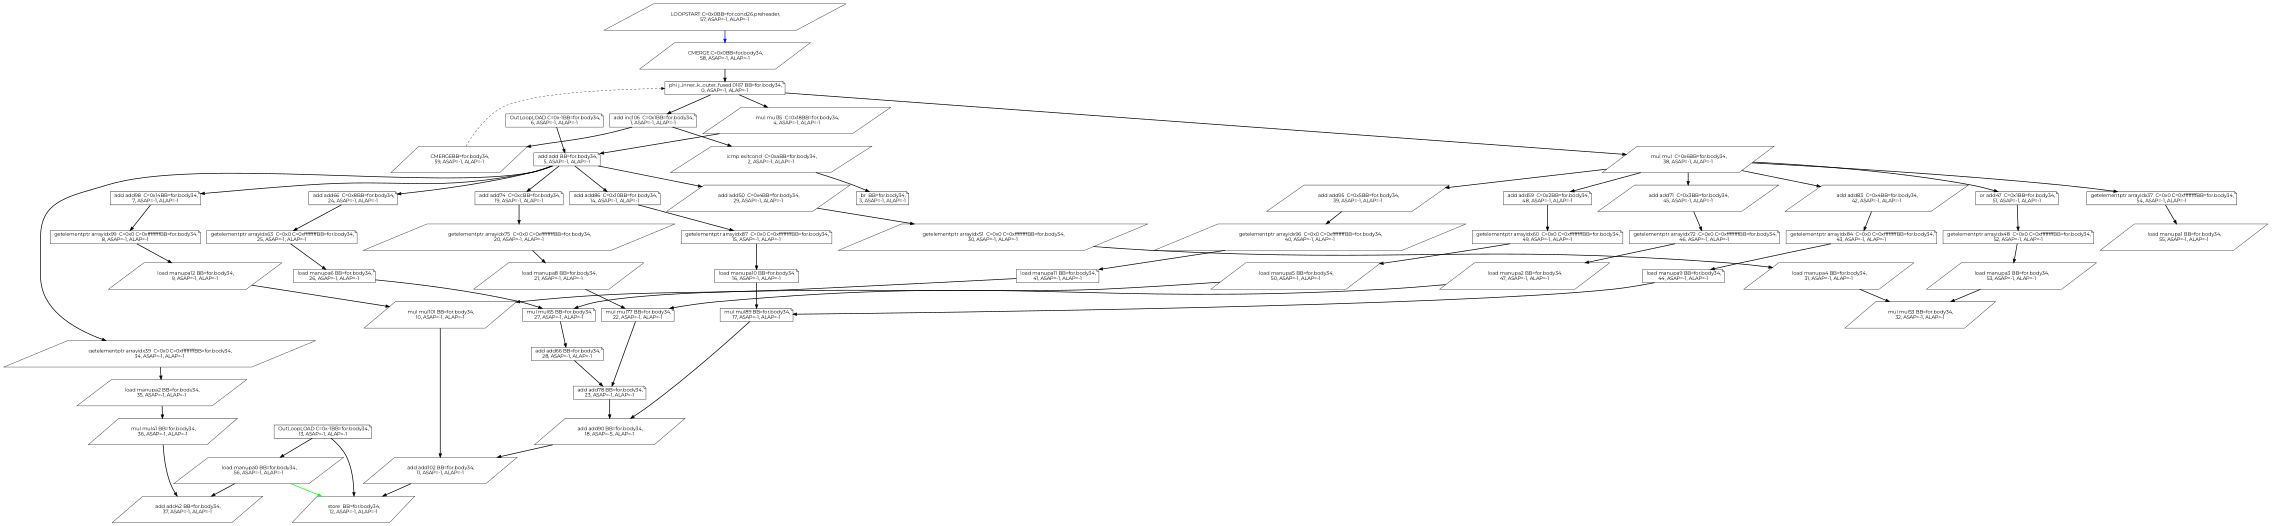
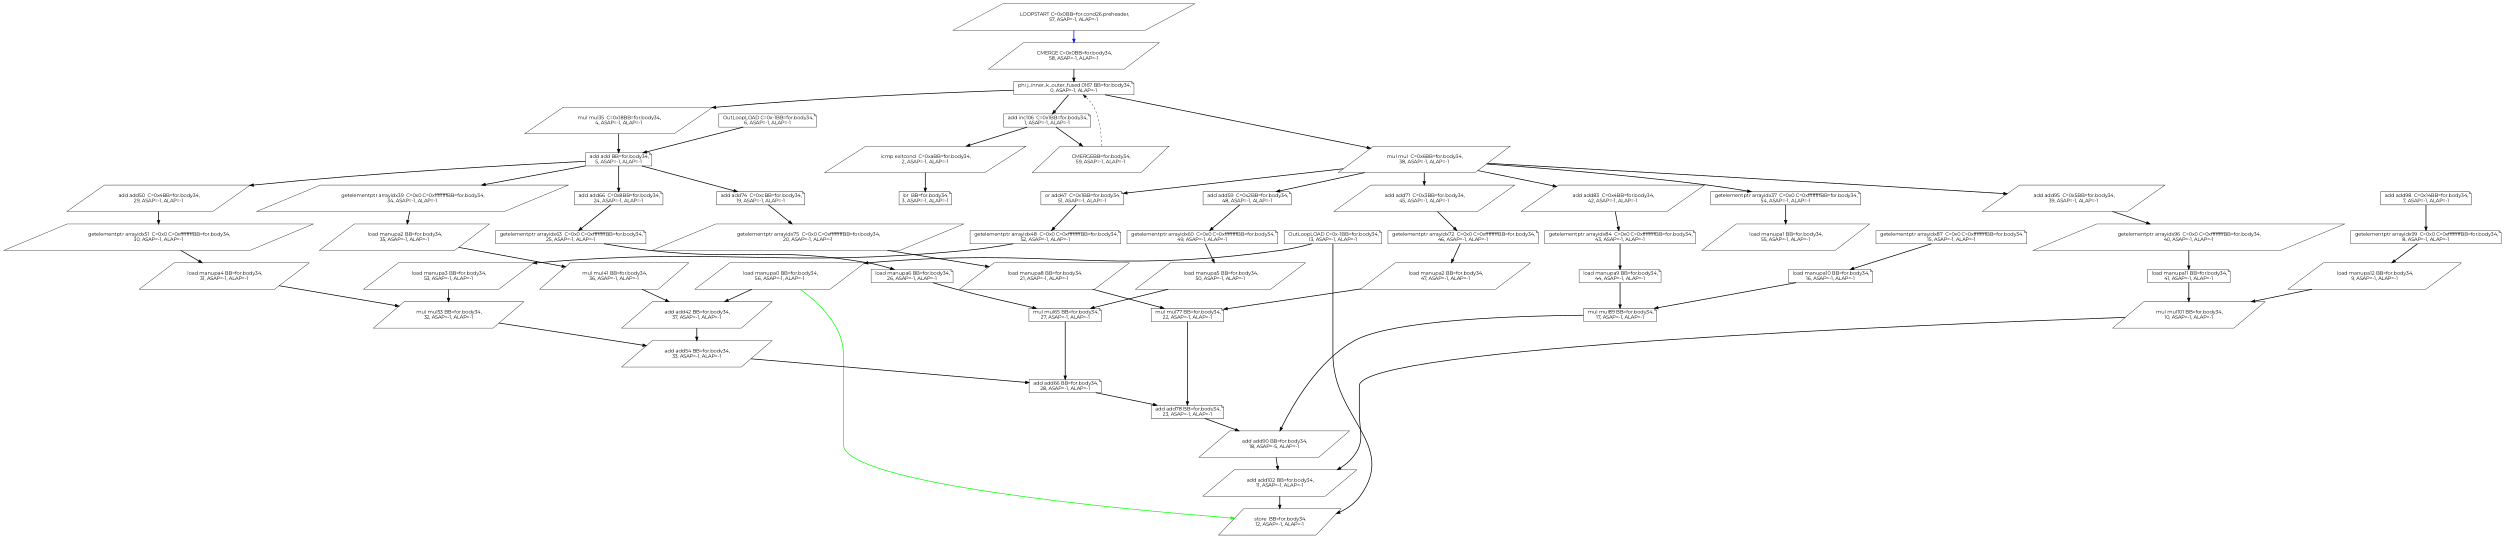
(379, 183) -> none
(615, 198) -> none
none -> (697, 354)
